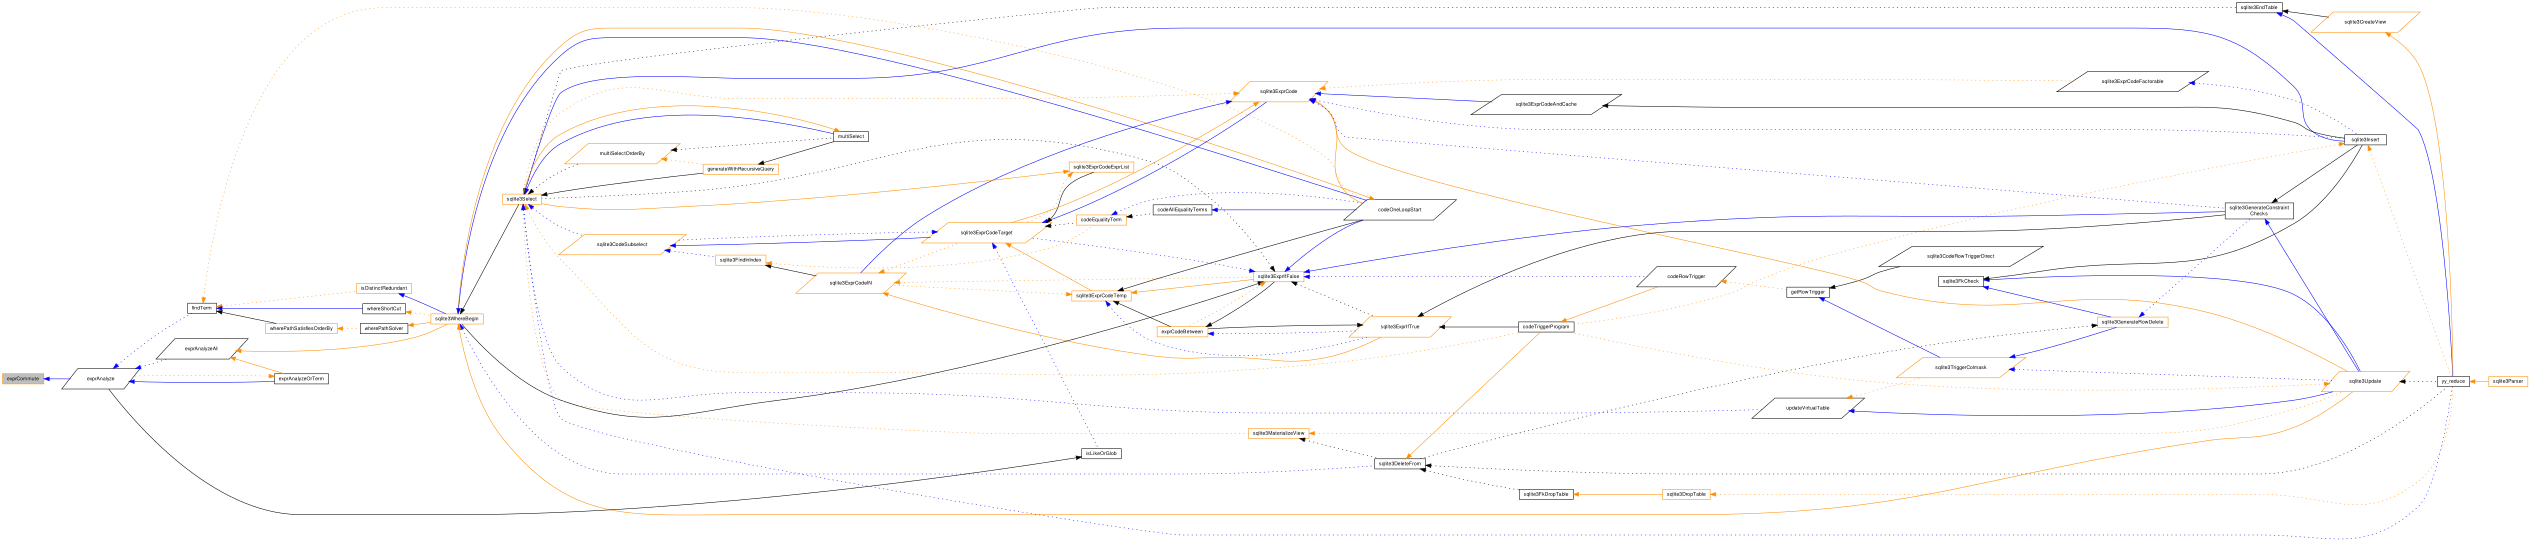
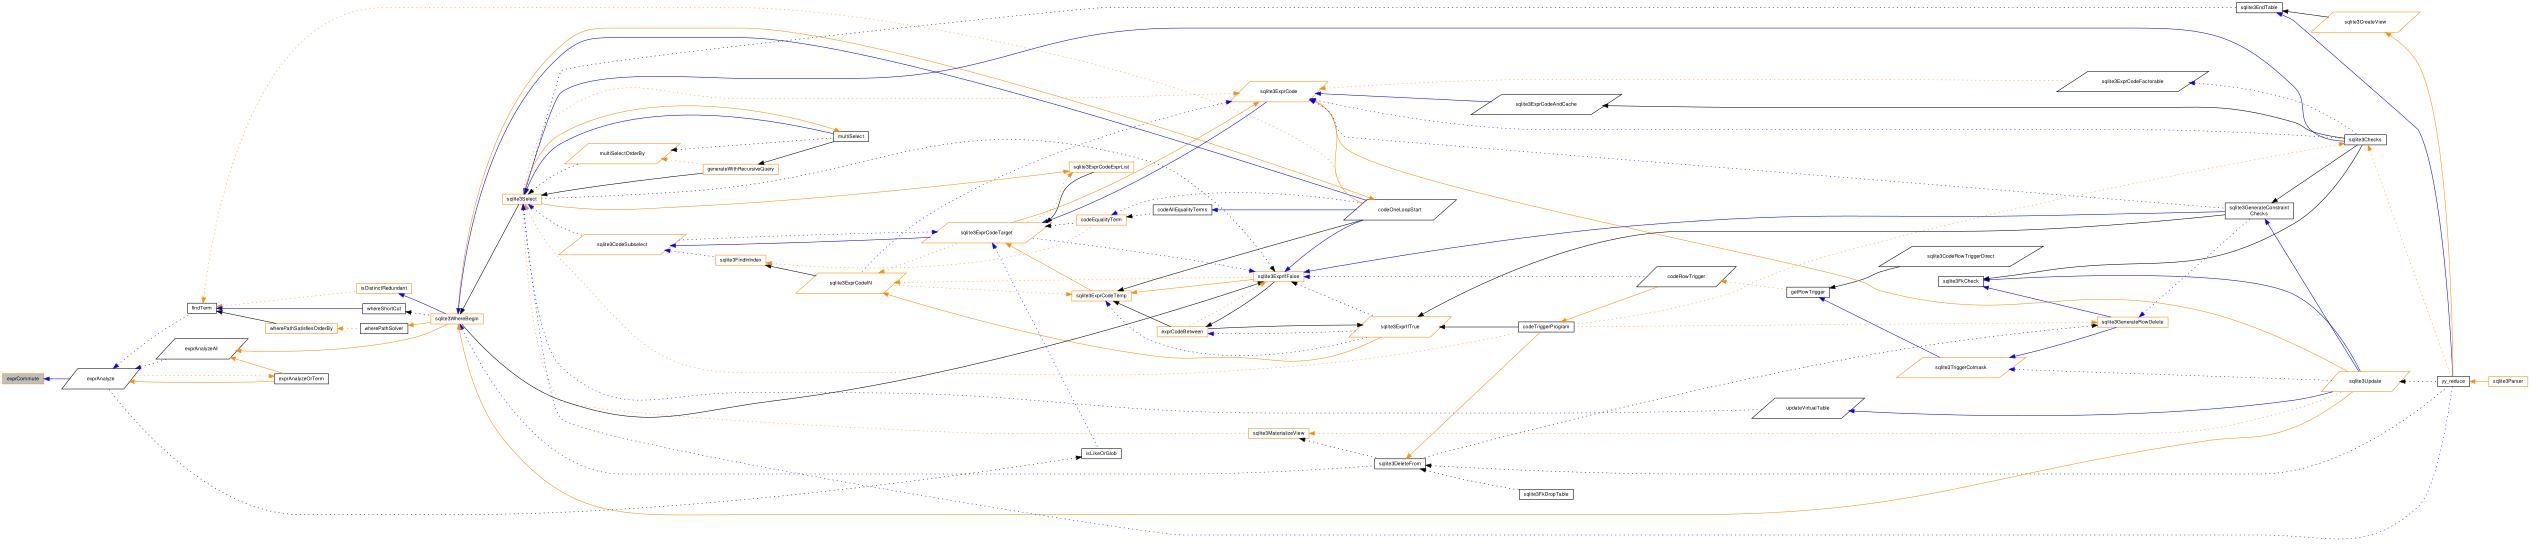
(2366, 140) -> (2366, 140)
(1031, 163) -> (1031, 163)
(421, 314) -> (421, 314)
(204, 382) -> (204, 382)
(1887, 387) -> none
(1945, 387) -> (1833, 325)
(1686, 494) -> none
(572, 512) -> (572, 512)
